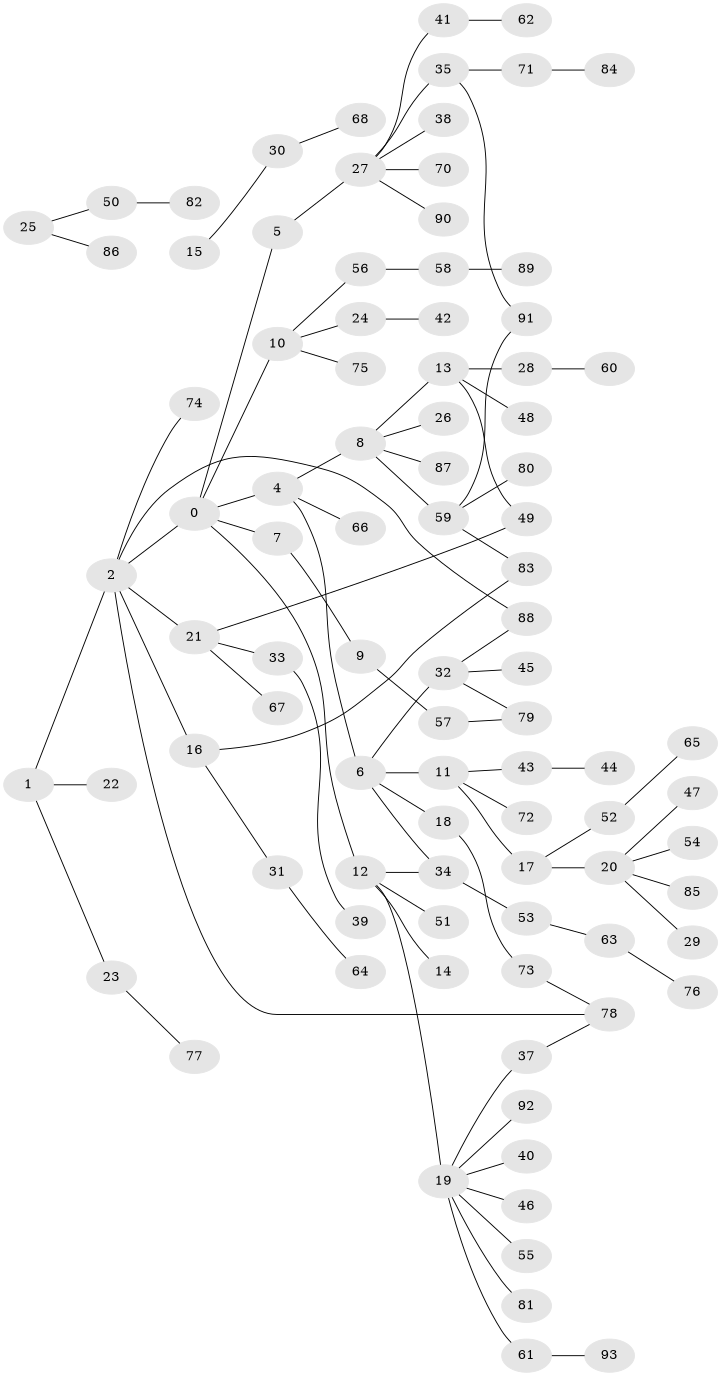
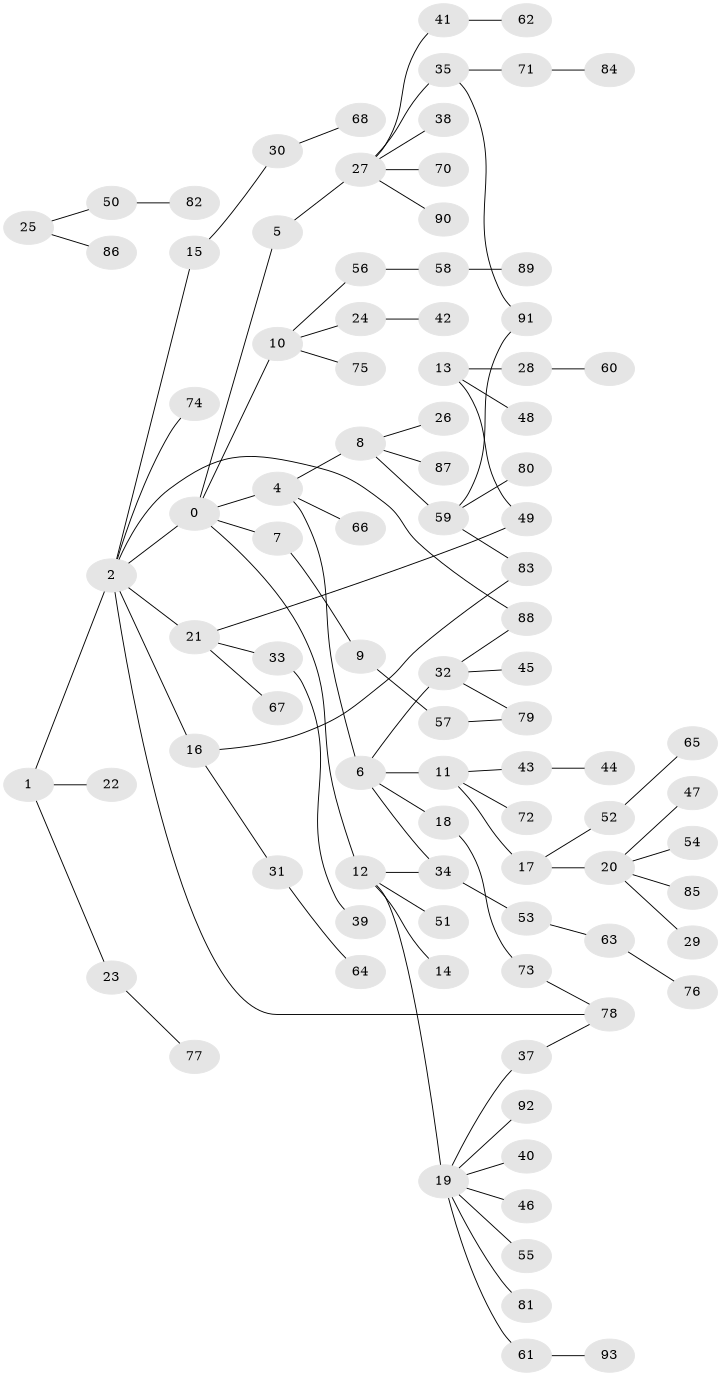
(402, 406) -> none
none -> (153, 414)
